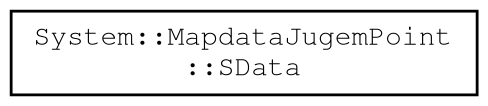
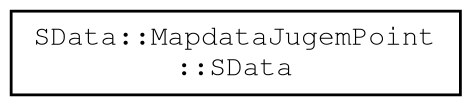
(244, 53) -> (236, 53)
